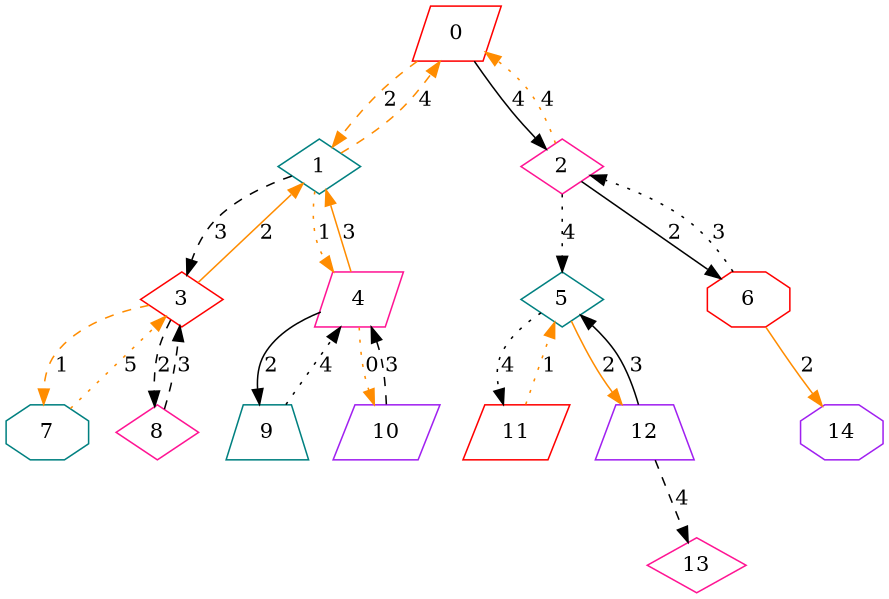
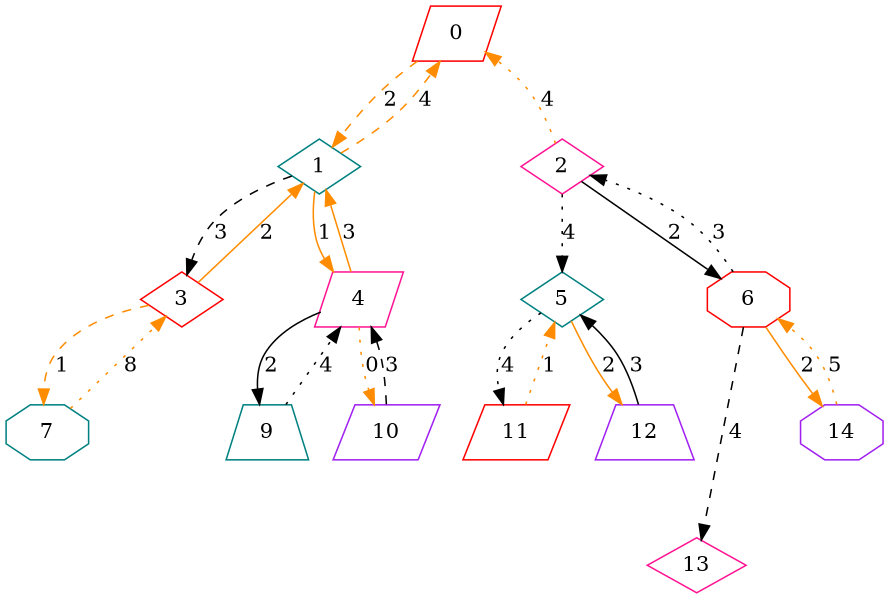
(503, 101) -> none
(314, 226) -> (314, 226)
none -> (821, 362)
(131, 366) -> (131, 366)
(157, 432) -> none
(669, 494) -> (724, 426)
